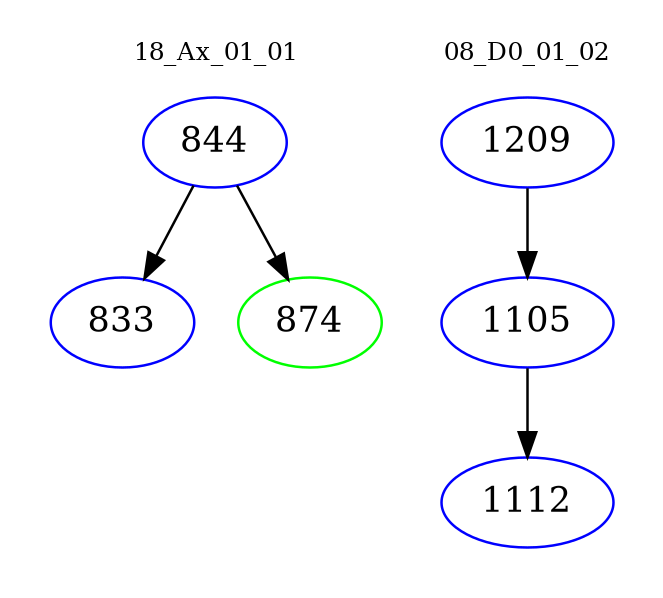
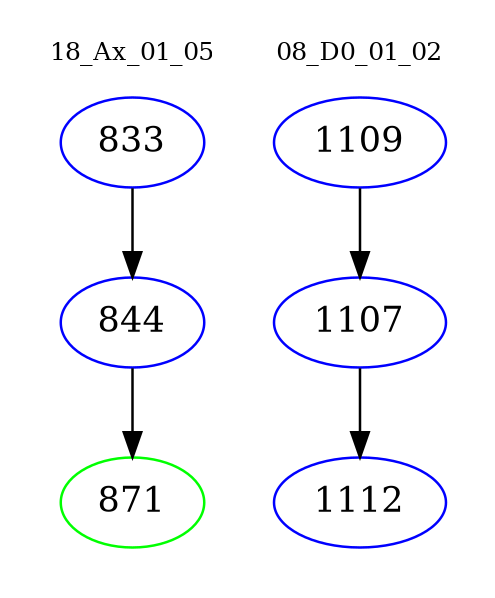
(216, 54) -> (132, 54)
(528, 142) -> (360, 142)
(175, 221) -> (132, 220)
(310, 322) -> (132, 502)
(528, 322) -> (360, 322)
